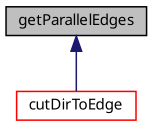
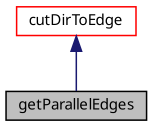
(76, 71) -> (76, 71)
